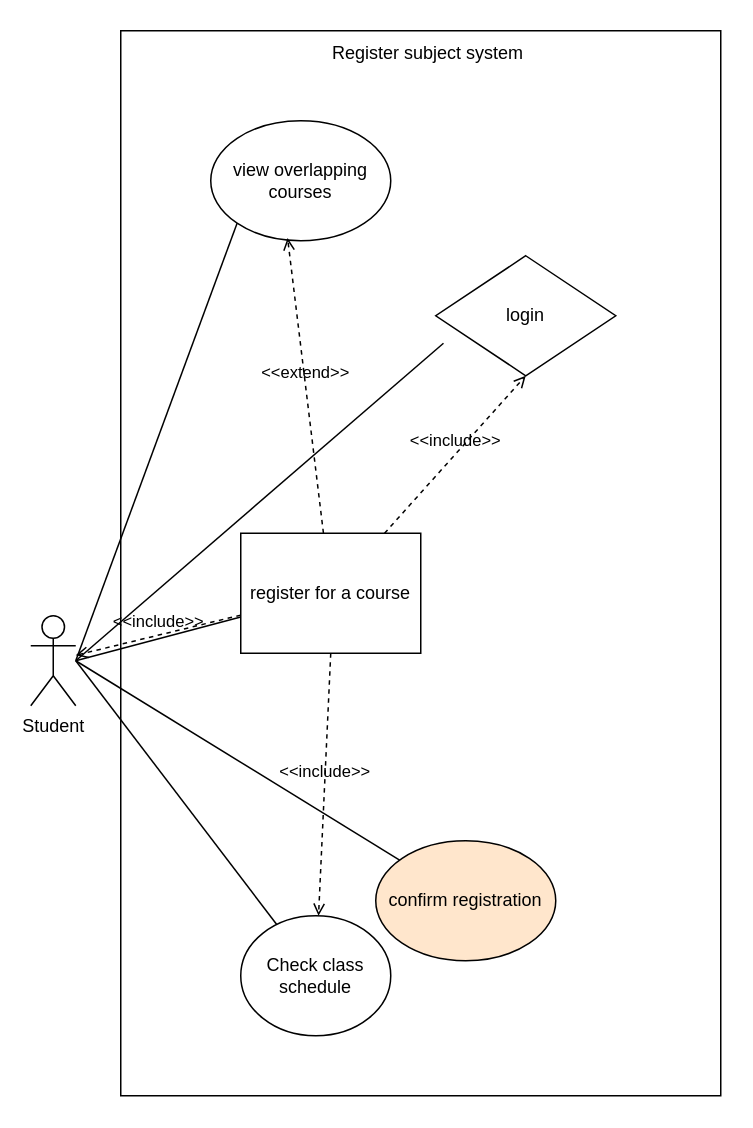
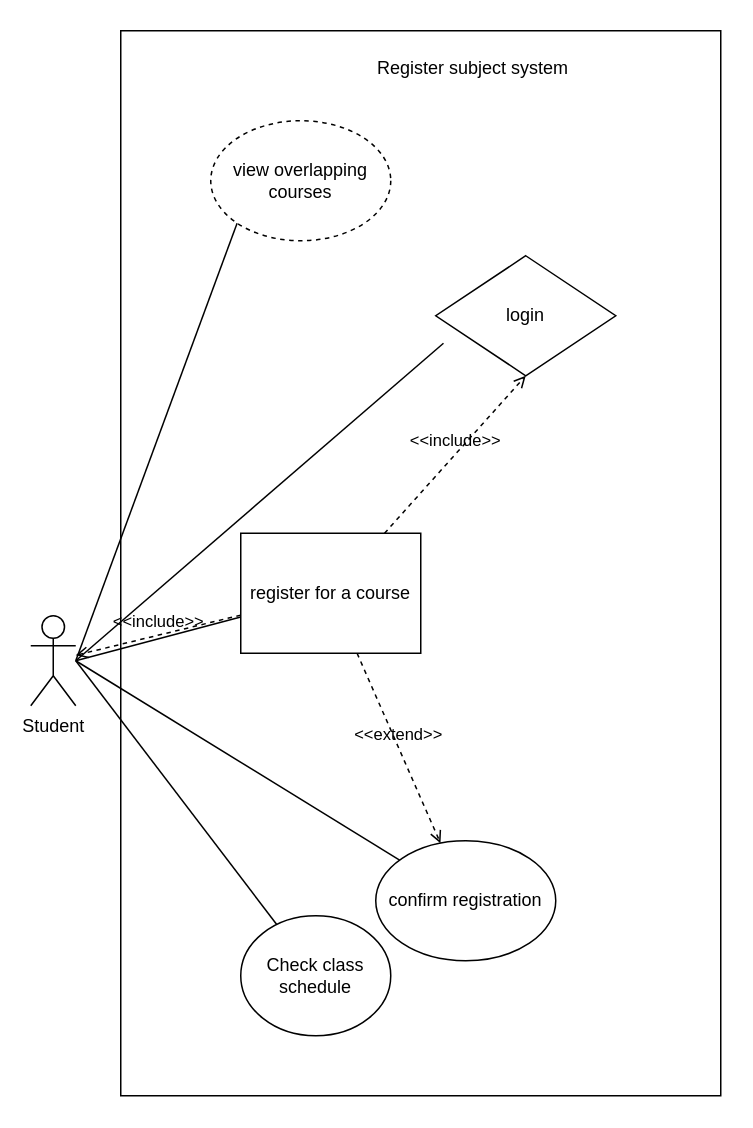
(428, 53) -> (473, 68)
(301, 181) -> (301, 181)
(306, 388) -> (398, 747)
(325, 782) -> none
(466, 901) -> (466, 901)
